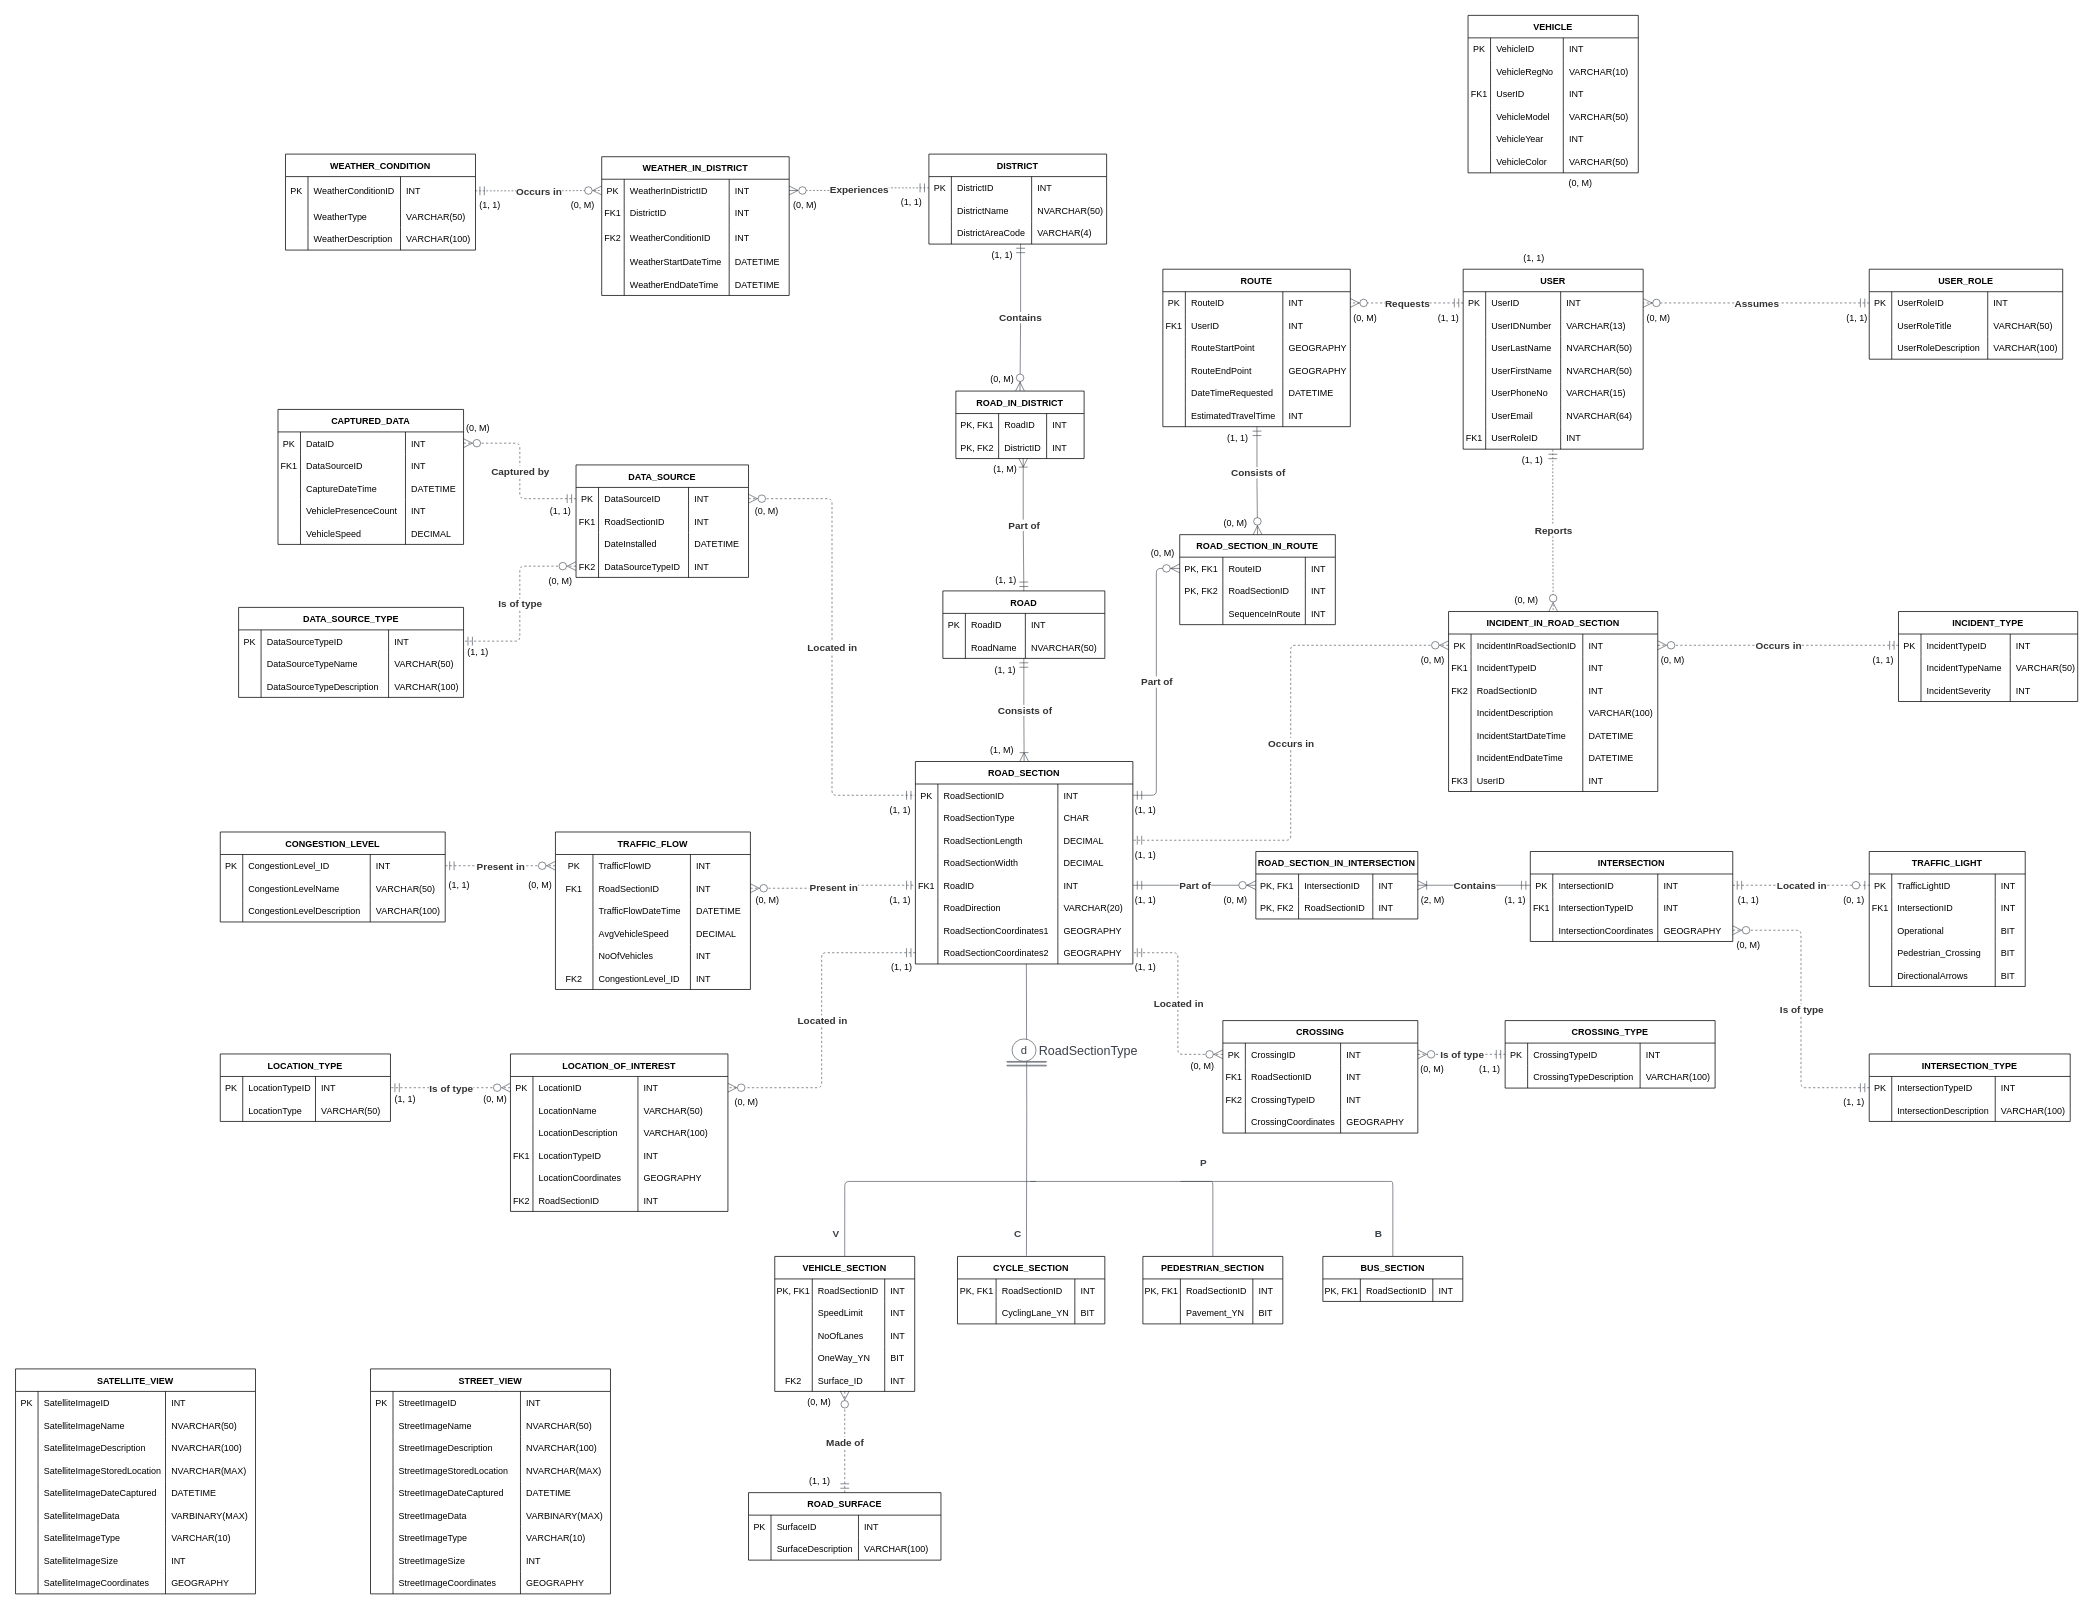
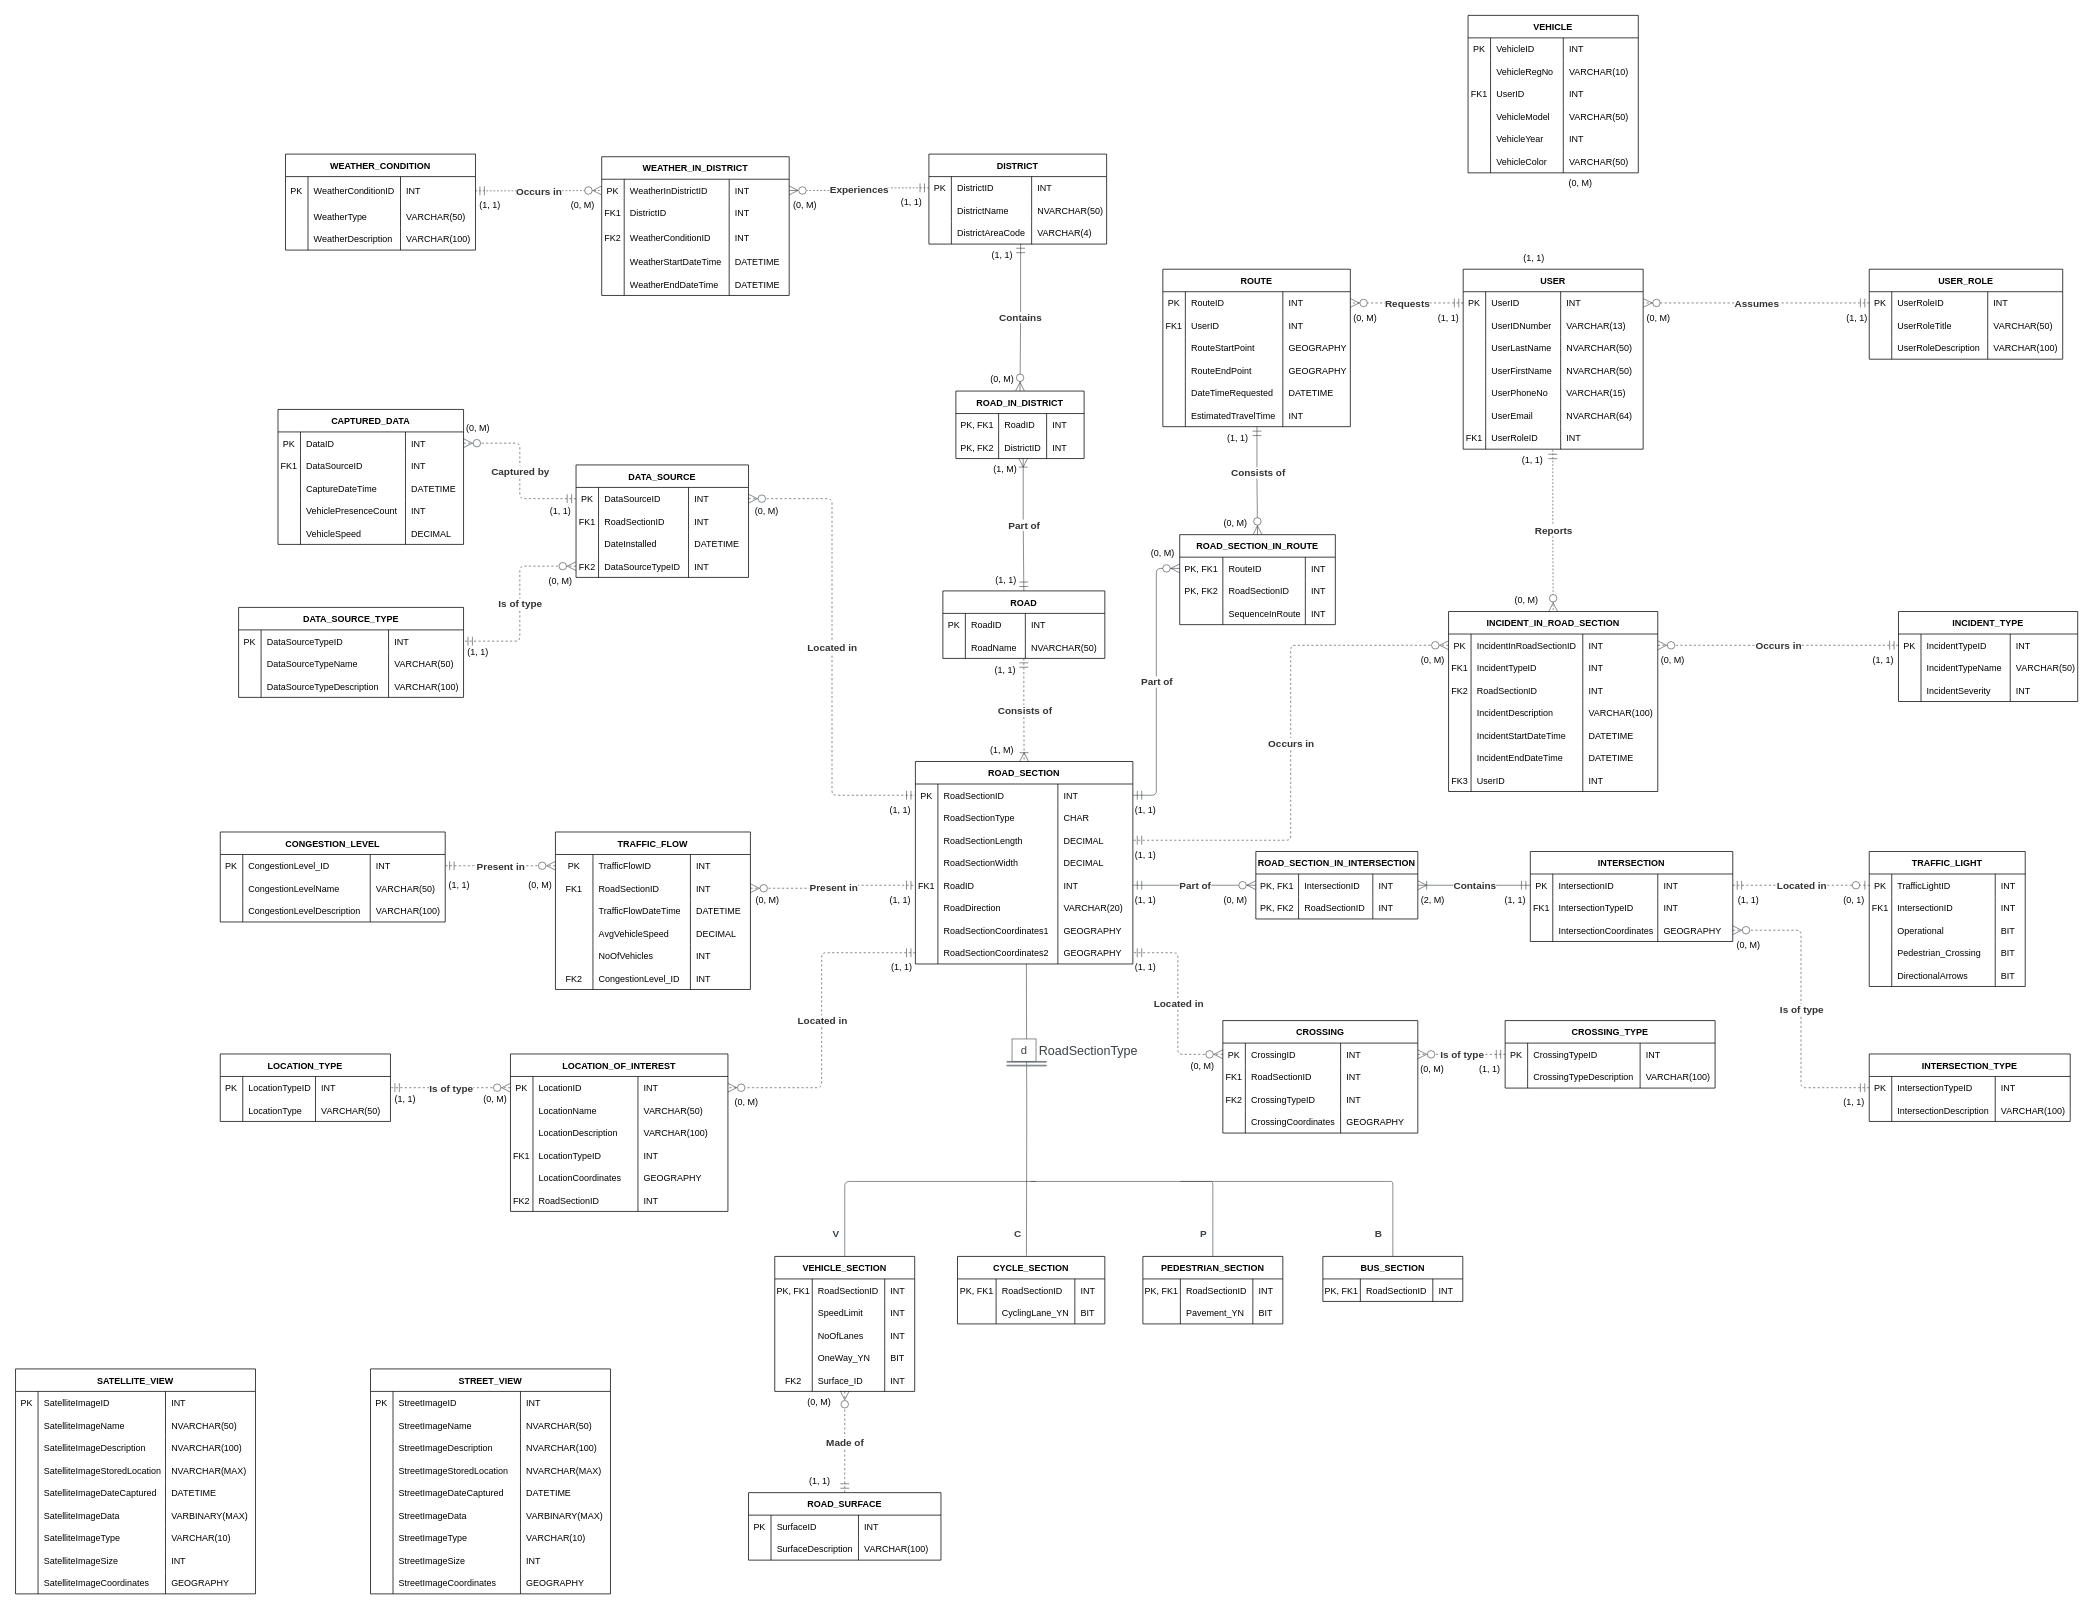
(1024, 738) -> (1024, 738)
(1024, 1050) -> (1024, 1050)
(1206, 1160) -> (1206, 1232)
